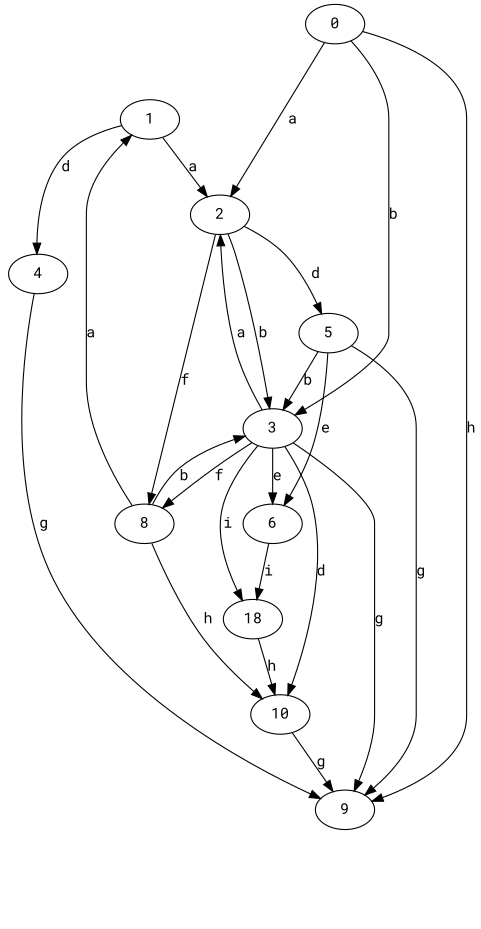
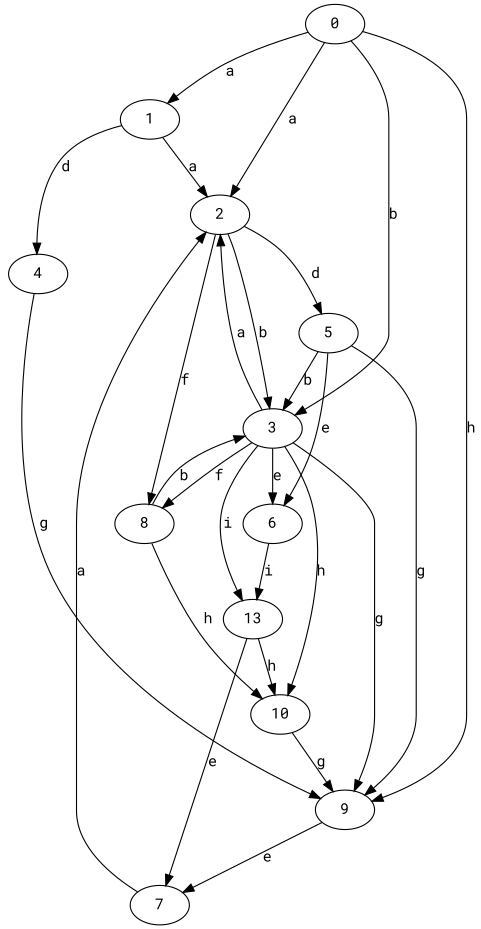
(86, 324) -> (239, 57)
(321, 571) -> (321, 571)
(253, 619) -> (253, 619)
none -> (160, 905)
